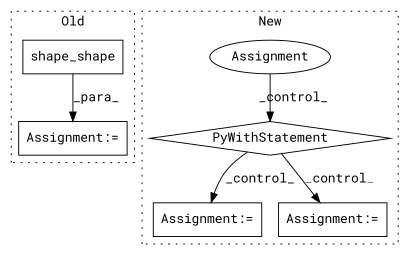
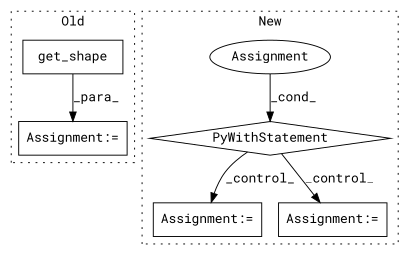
(73, 57) -> (73, 57)
(294, 98) -> (294, 98)
